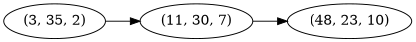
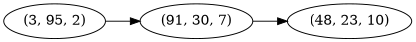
(55, 21) -> (55, 21)
(196, 21) -> (196, 21)
